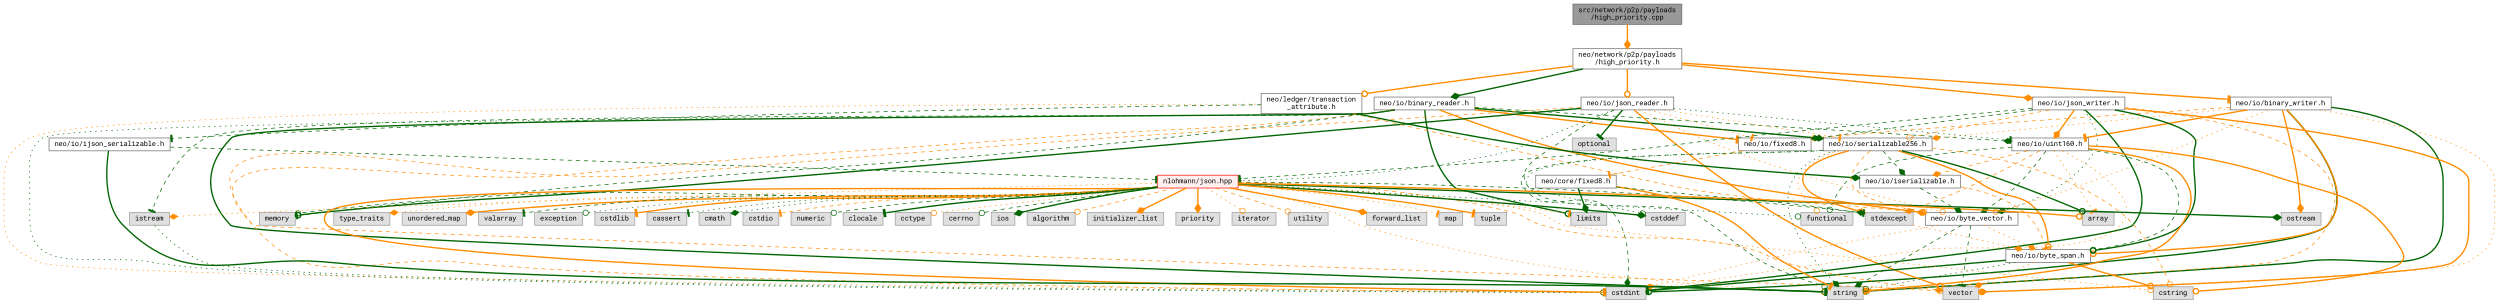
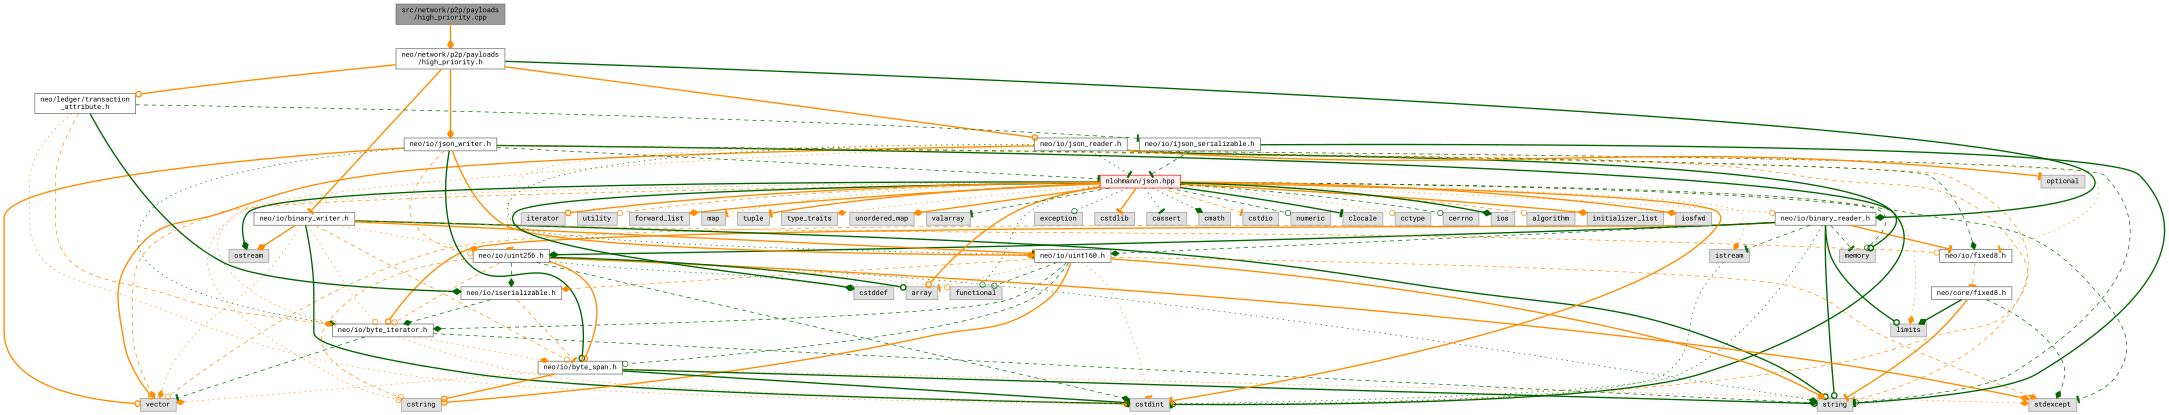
(1607, 129) -> (1583, 158)
(1878, 144) -> (511, 256)
(1403, 195) -> (1592, 189)
(1223, 199) -> (835, 190)
(1198, 219) -> (1694, 219)
(1972, 219) -> (383, 330)
(1964, 236) -> (1322, 385)
(2206, 247) -> (427, 285)
(1524, 262) -> (1402, 192)
(1942, 275) -> (1277, 388)
